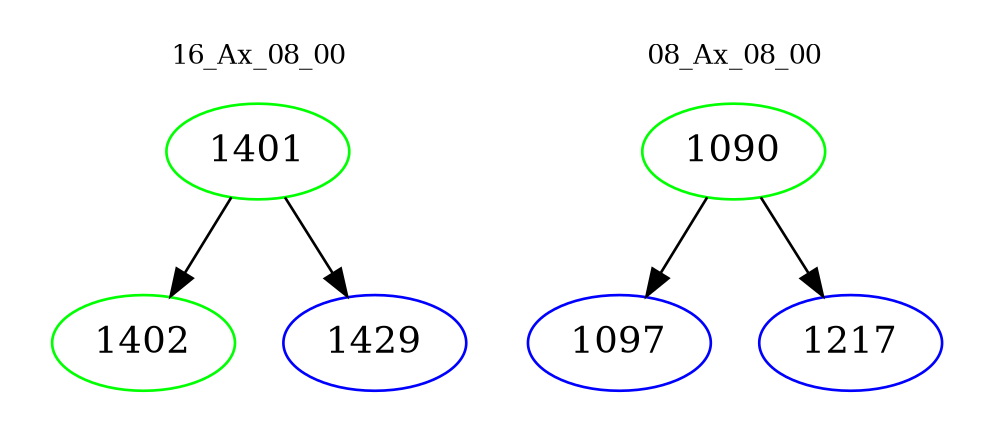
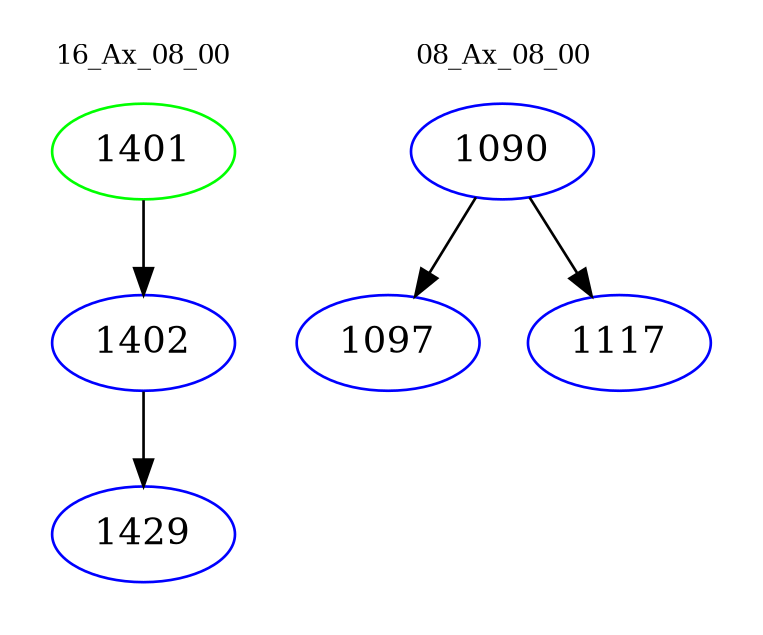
(734, 152) -> (502, 152)
(309, 235) -> (144, 426)
(144, 343) -> (144, 343)
(851, 343) -> (619, 343)
